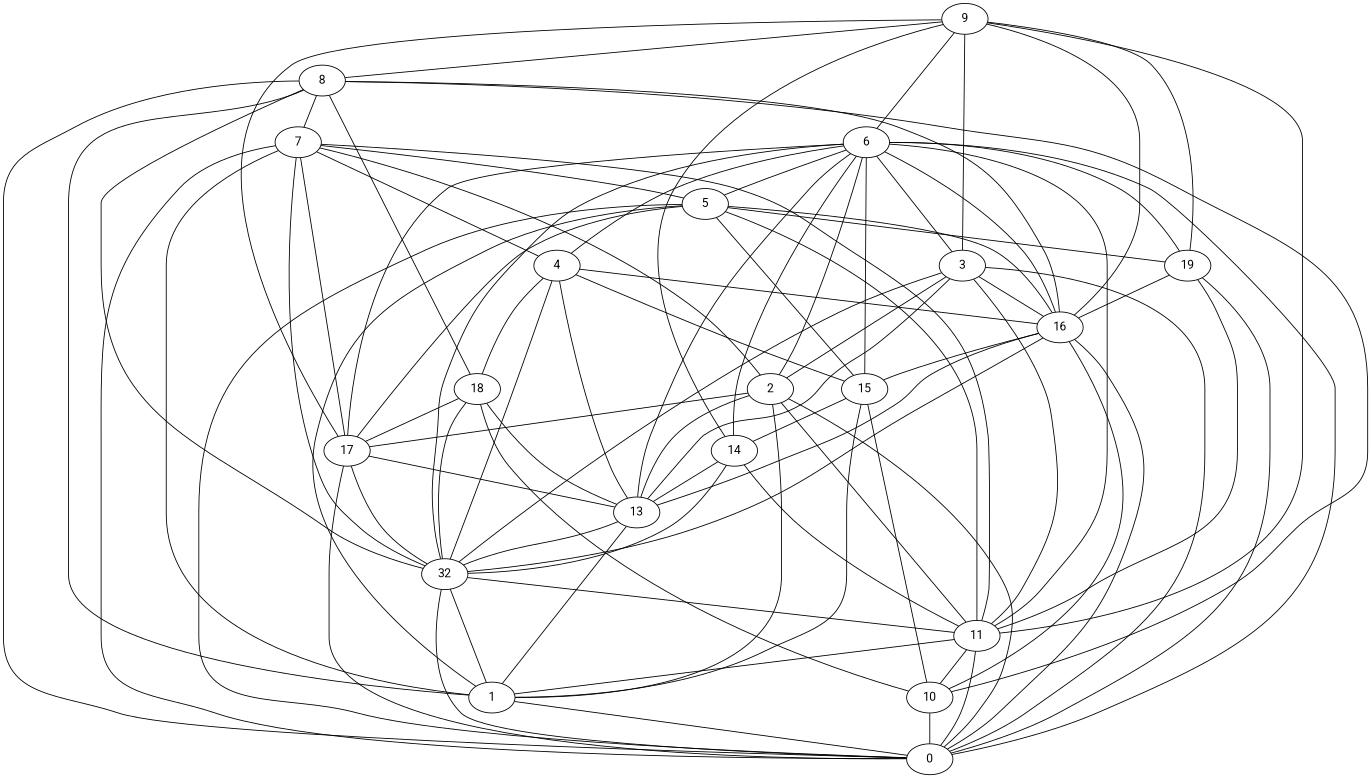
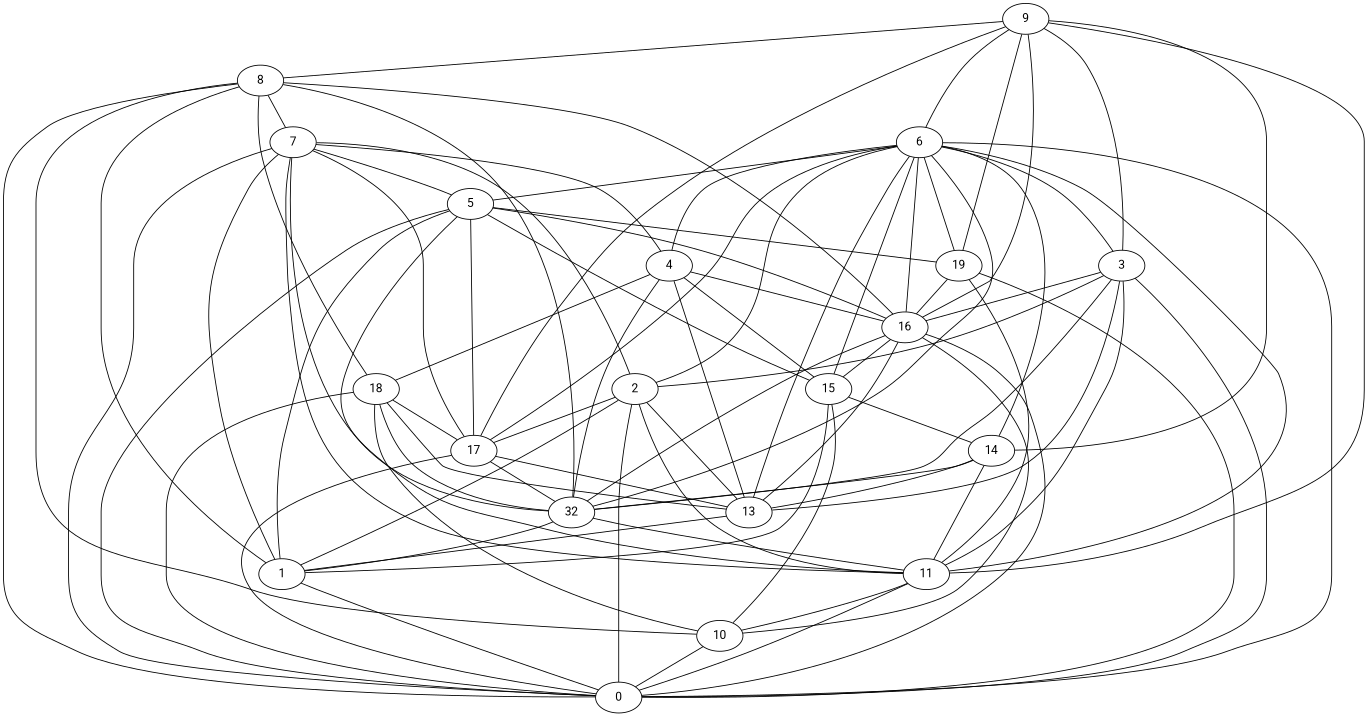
(541, 543) -> none
(745, 665) -> none
(475, 719) -> (219, 630)
